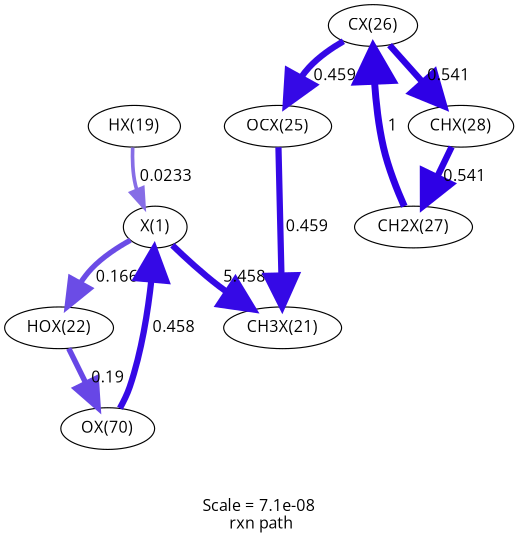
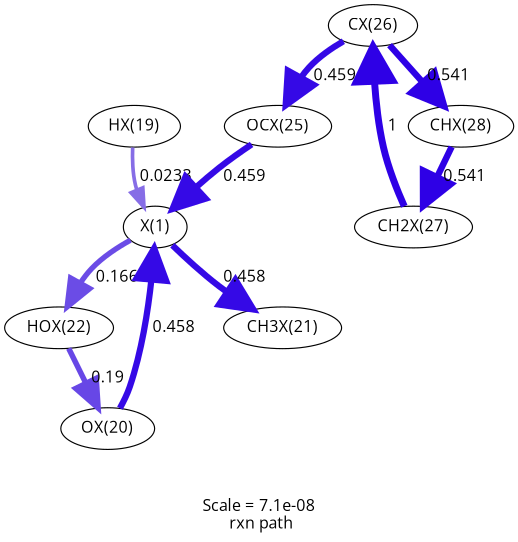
(280, 211) -> (223, 165)
(243, 277) -> (243, 277)
(108, 429) -> (108, 429)
